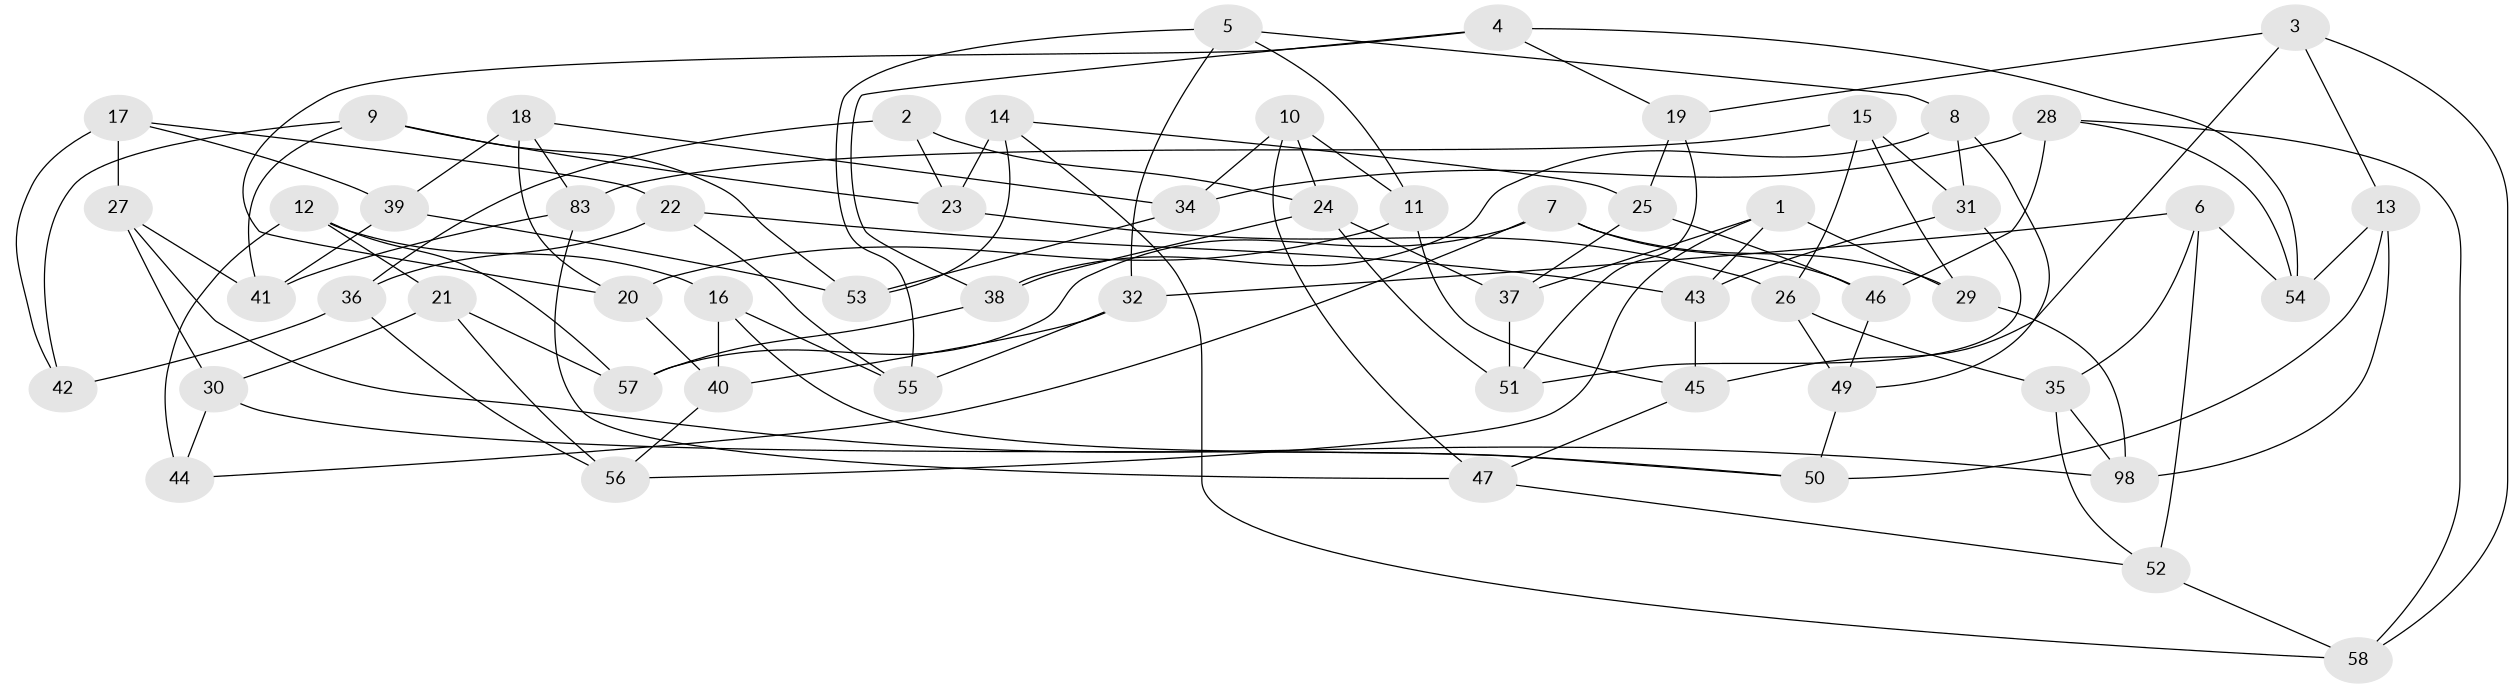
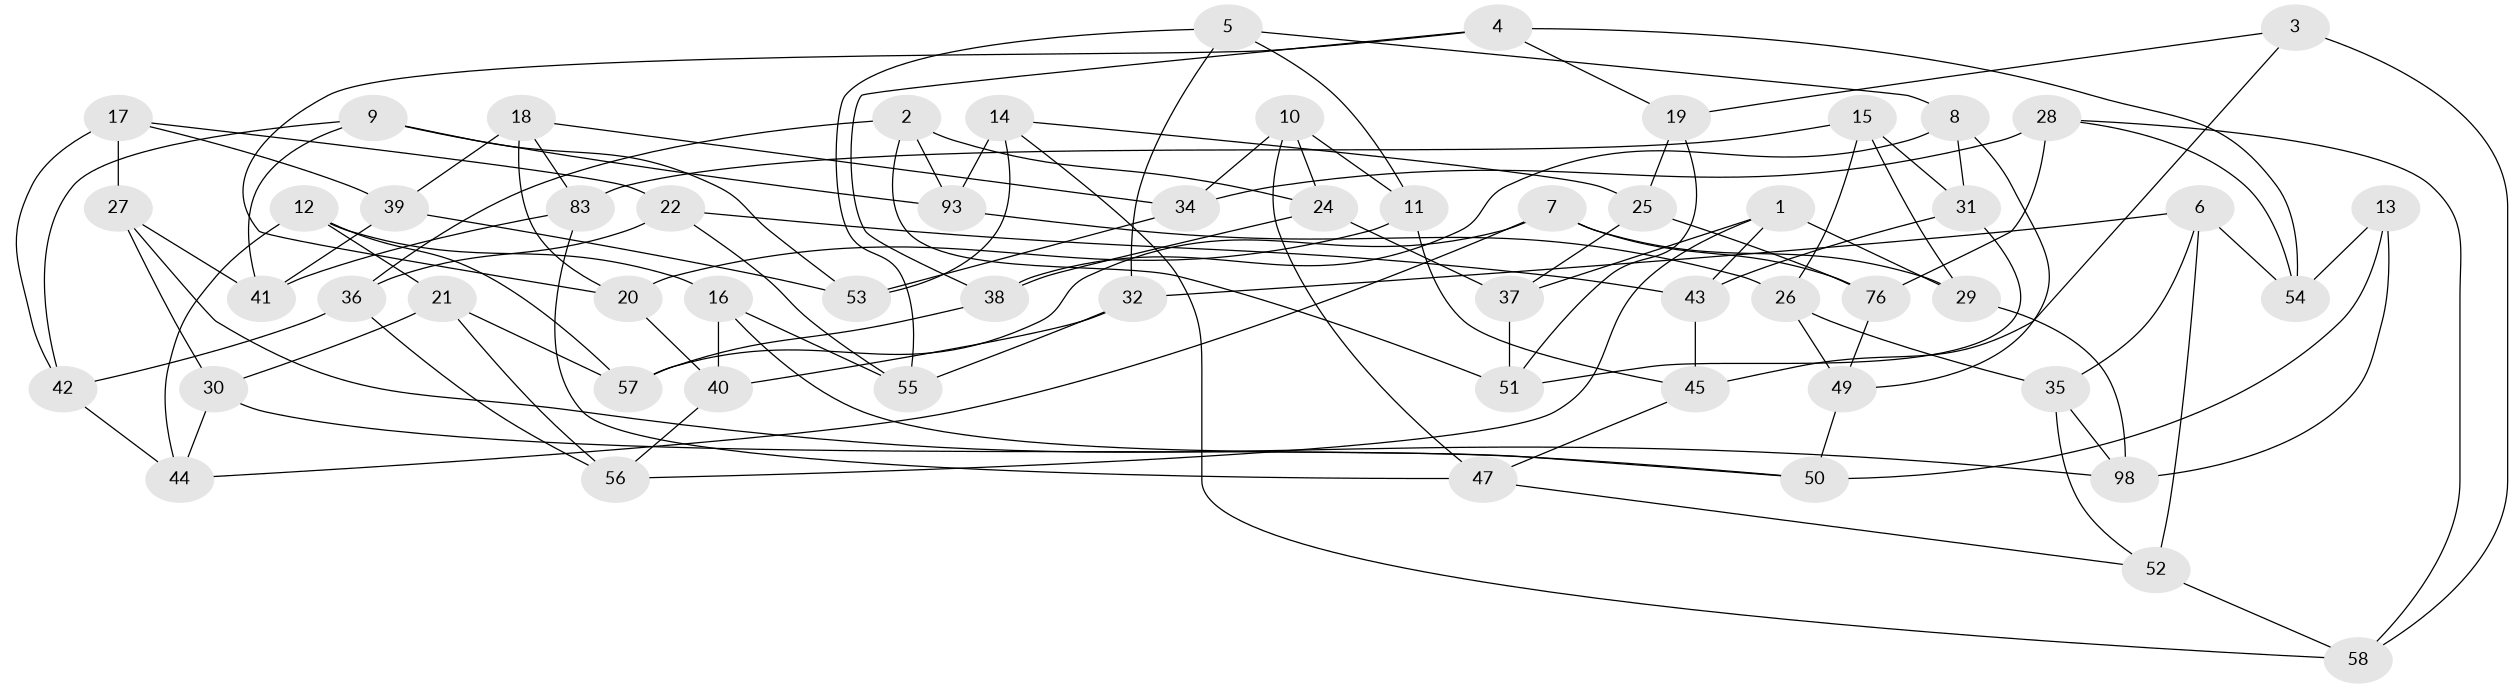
(2341, 118) -> none
(952, 208) -> (952, 208)
(1876, 299) -> (1876, 299)
(1407, 306) -> (1151, 272)
none -> (121, 434)
